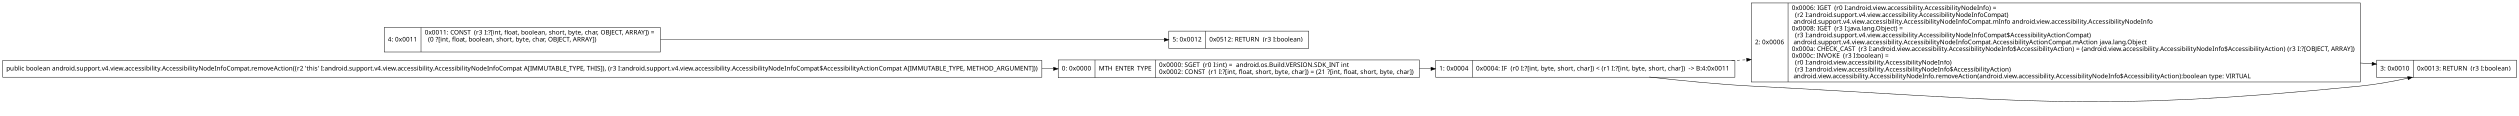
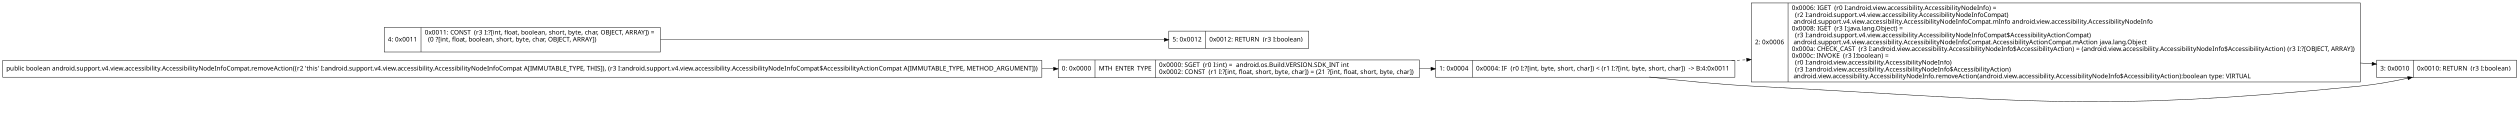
(1257, 40) -> (1257, 40)
(2465, 69) -> (2465, 69)
